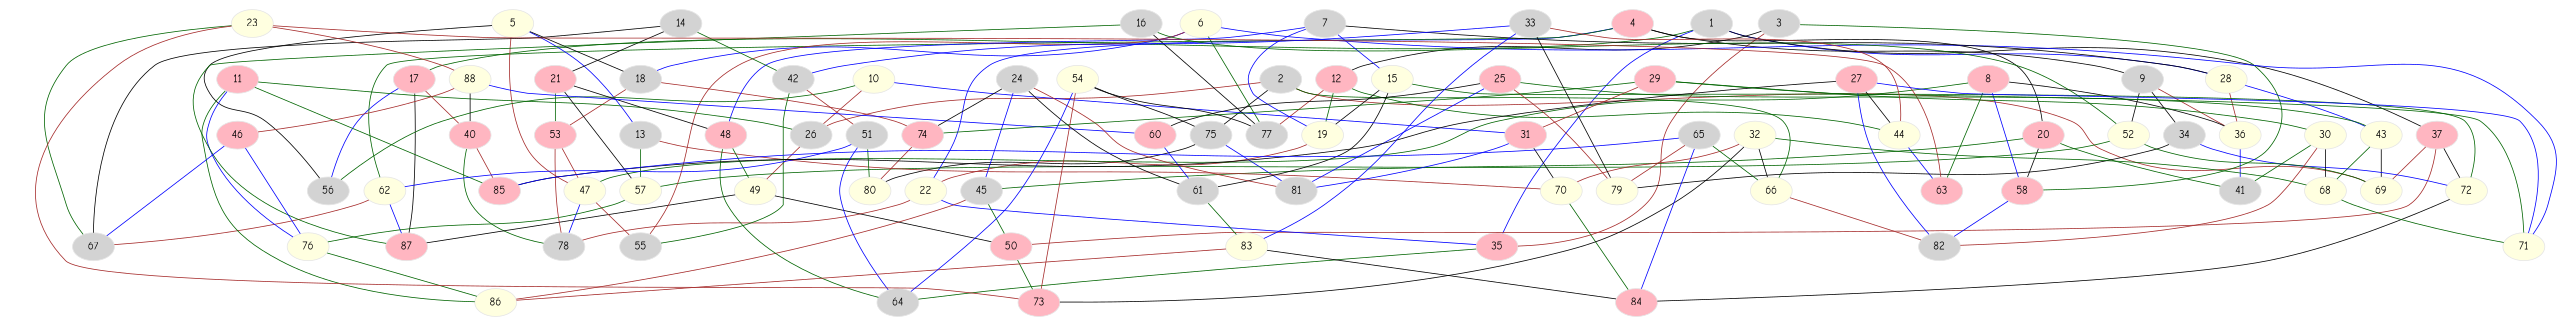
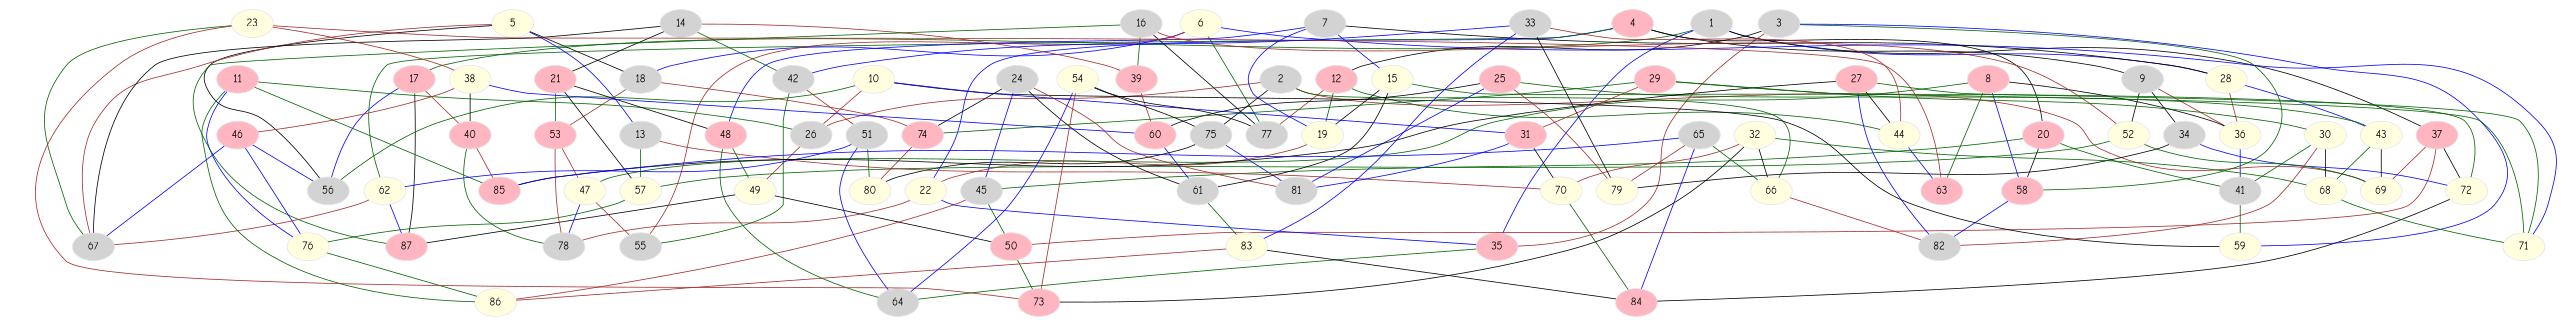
(1645, 45) -> (1645, 45)
(470, 79) -> (470, 79)
none -> (1137, 79)
(2257, 100) -> (2257, 100)
(516, 121) -> (203, 65)
none -> (283, 163)
none -> (2240, 247)
